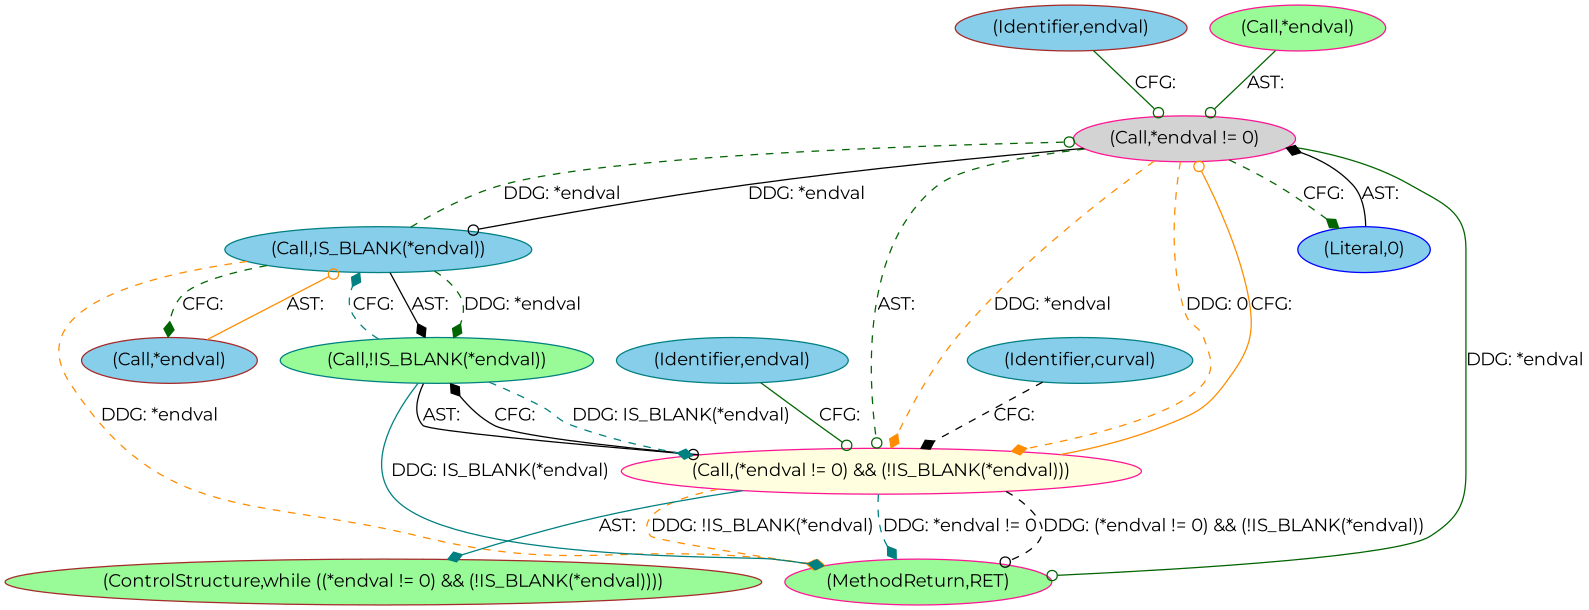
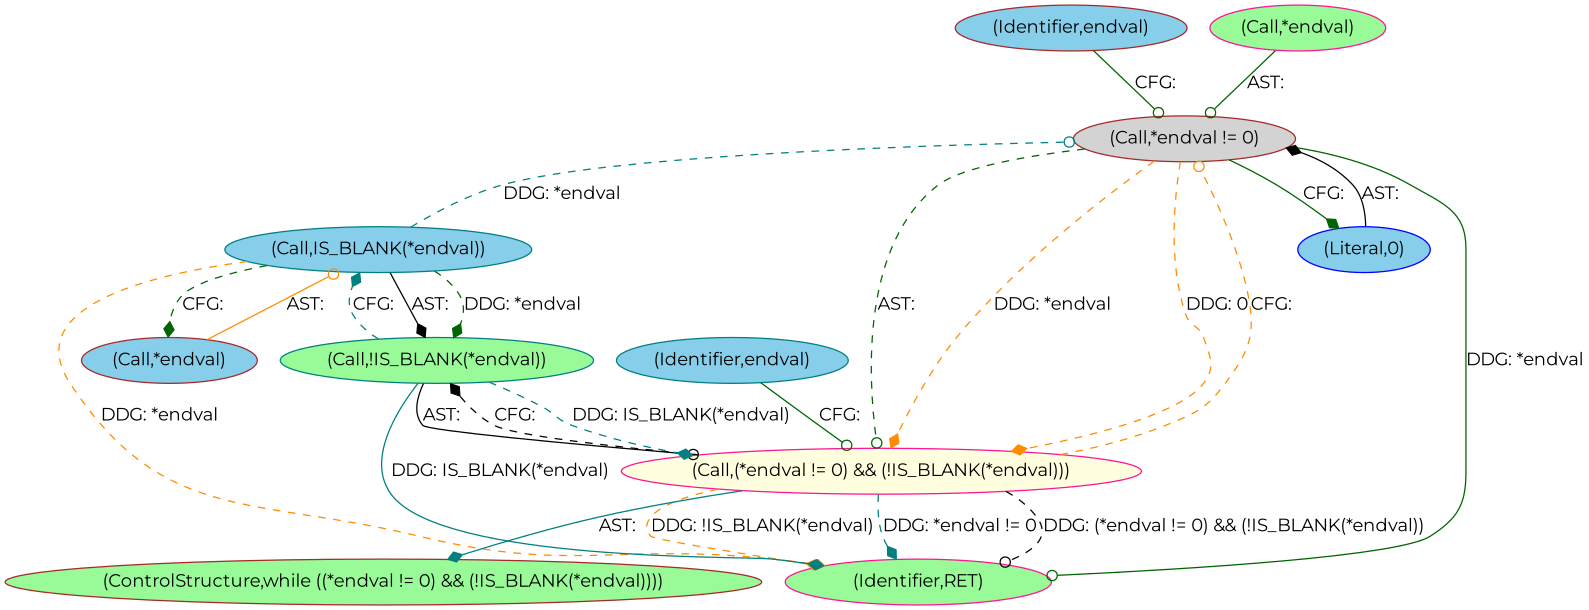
(1184, 139) -> (1184, 139)
(732, 156) -> (732, 156)
(780, 180) -> none
(1279, 187) -> (1279, 187)
(1080, 360) -> none
(1238, 365) -> (1238, 365)
(573, 441) -> (573, 441)
(918, 582) -> (918, 582)
